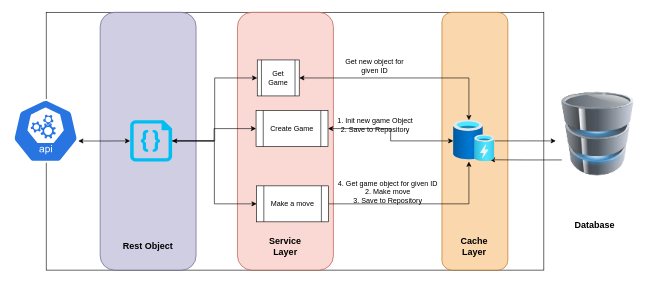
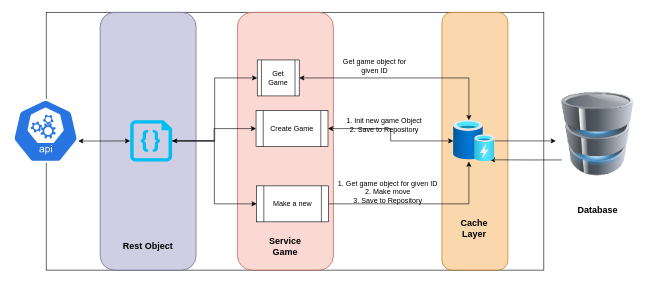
(375, 66) -> (375, 66)
(375, 125) -> (384, 125)
(388, 192) -> (388, 192)
(293, 204) -> (293, 204)
(595, 225) -> (598, 210)
(285, 246) -> (285, 246)
(474, 246) -> (474, 228)
